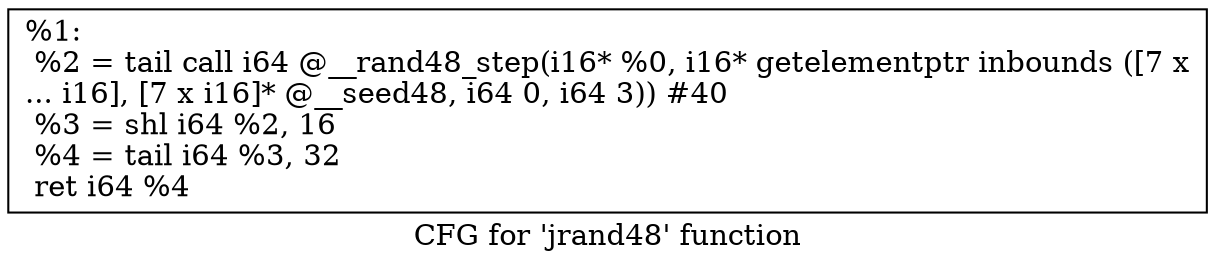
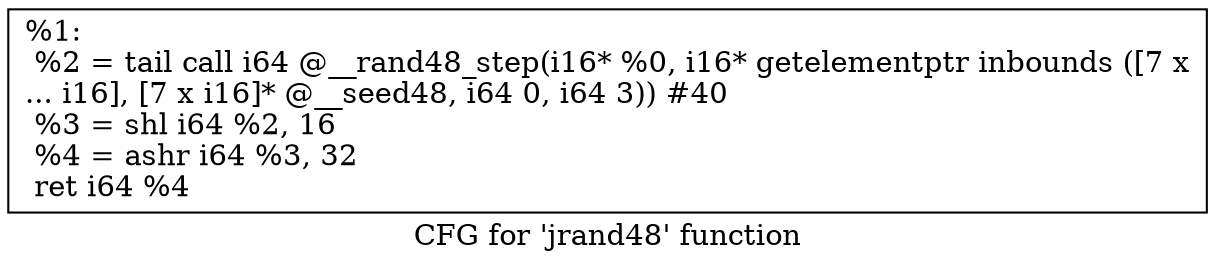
(184, 157) -> (192, 157)
